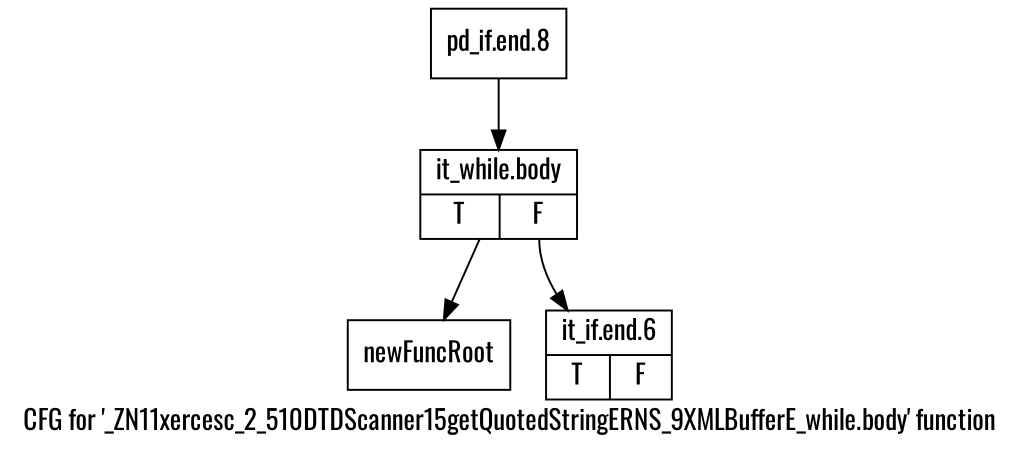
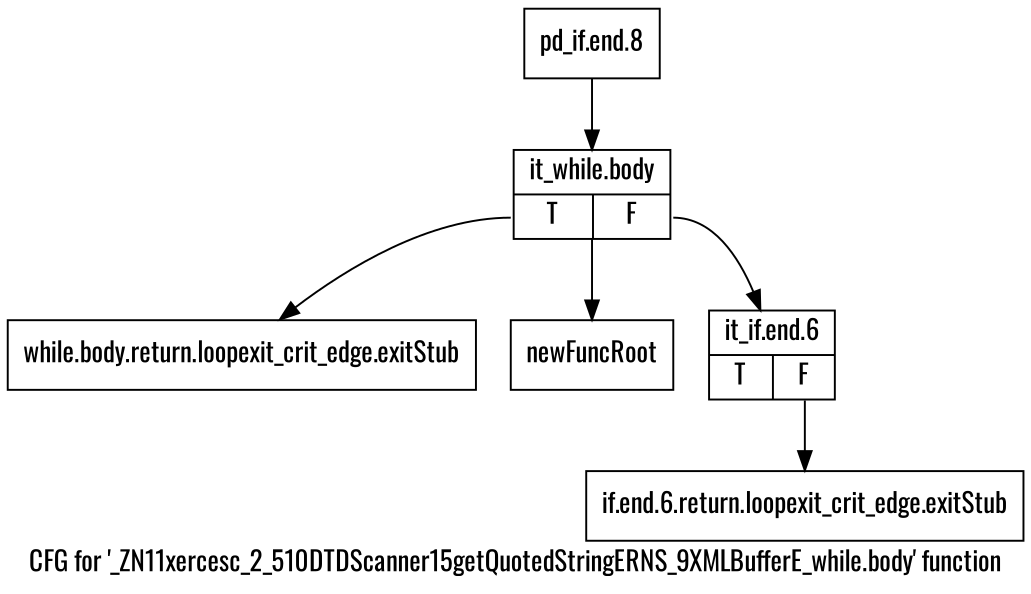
none -> (242, 355)
none -> (805, 506)
